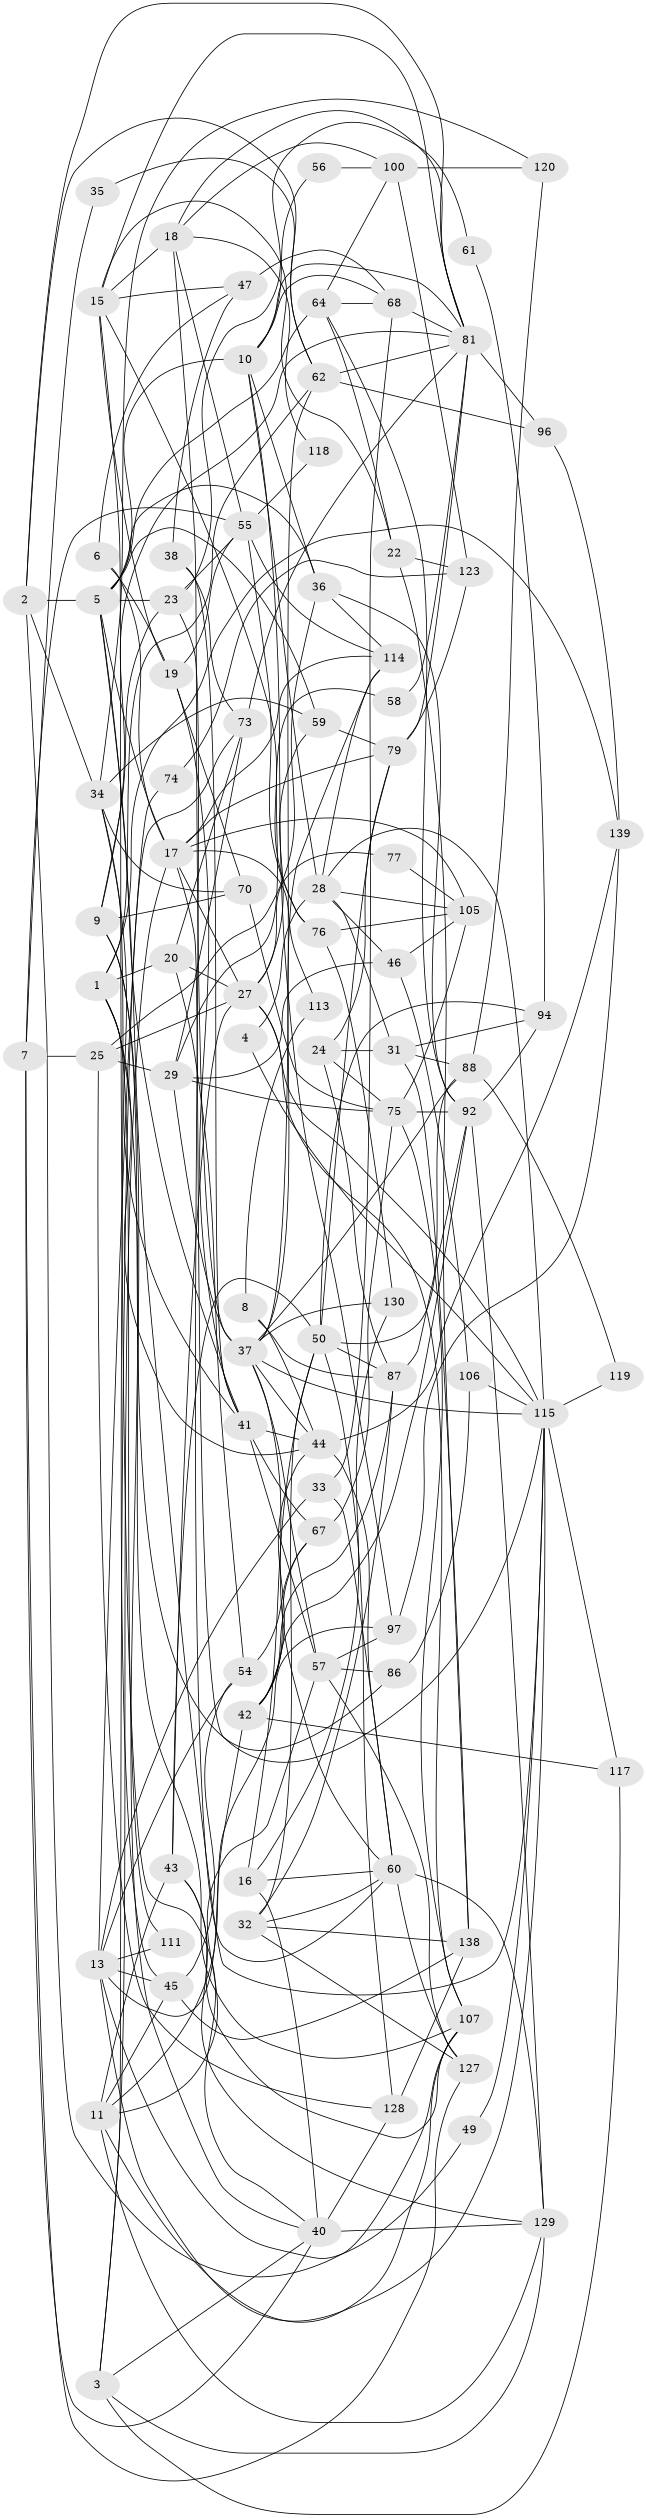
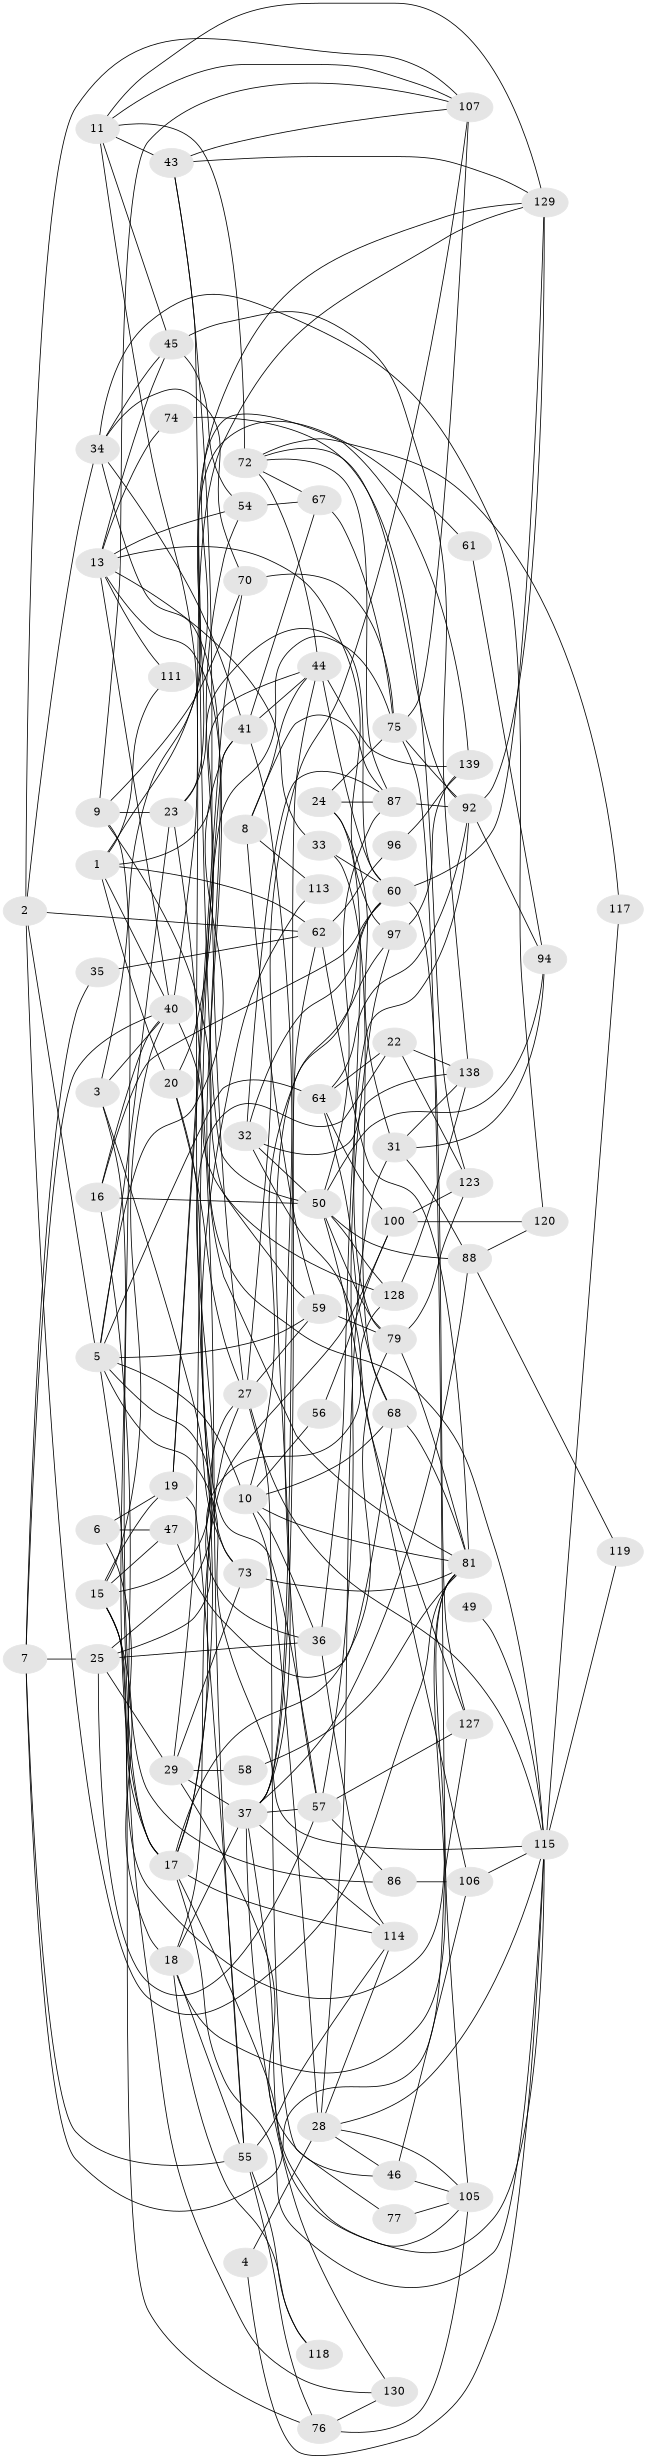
(510, 390) -> none
(172, 557) -> none
none -> (276, 1105)
none -> (394, 1543)
(245, 1716) -> (245, 463)
none -> (119, 1918)
(232, 2226) -> (136, 797)
(571, 2371) -> none
